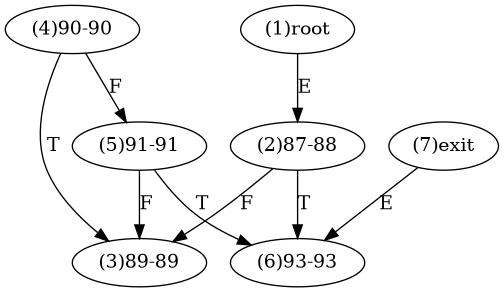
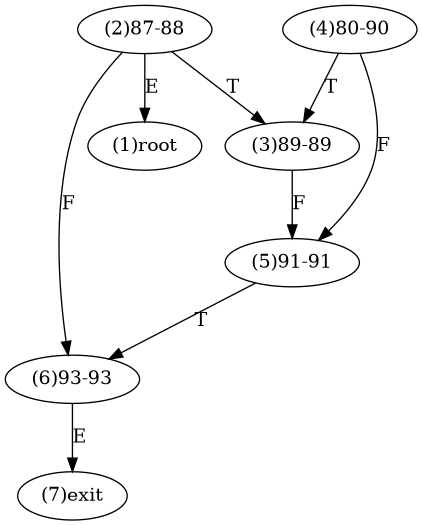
(72, 29) -> (350, 29)
(298, 81) -> (145, 81)
(139, 198) -> (292, 198)
(377, 200) -> (72, 431)
(247, 204) -> (233, 88)
(304, 204) -> (68, 204)
